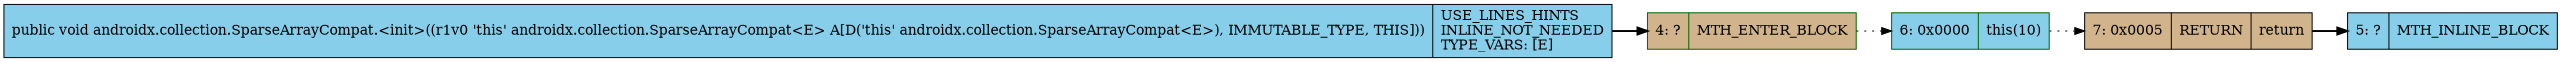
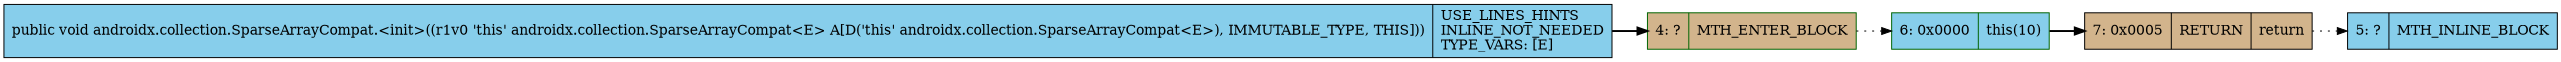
(2062, 31) -> (2062, 31)
(2325, 31) -> (2325, 31)
